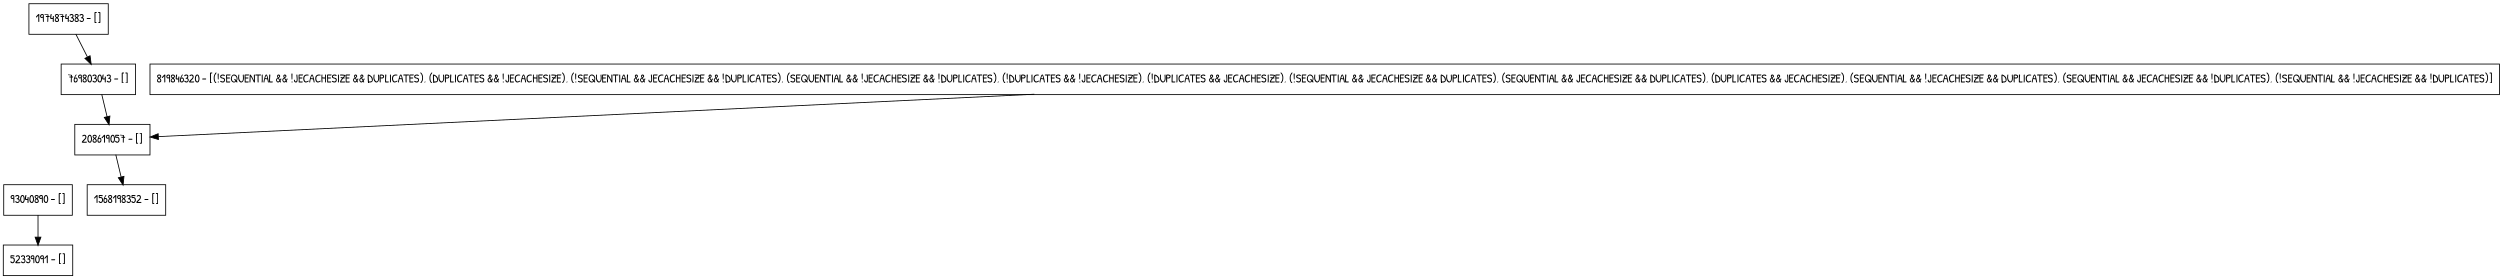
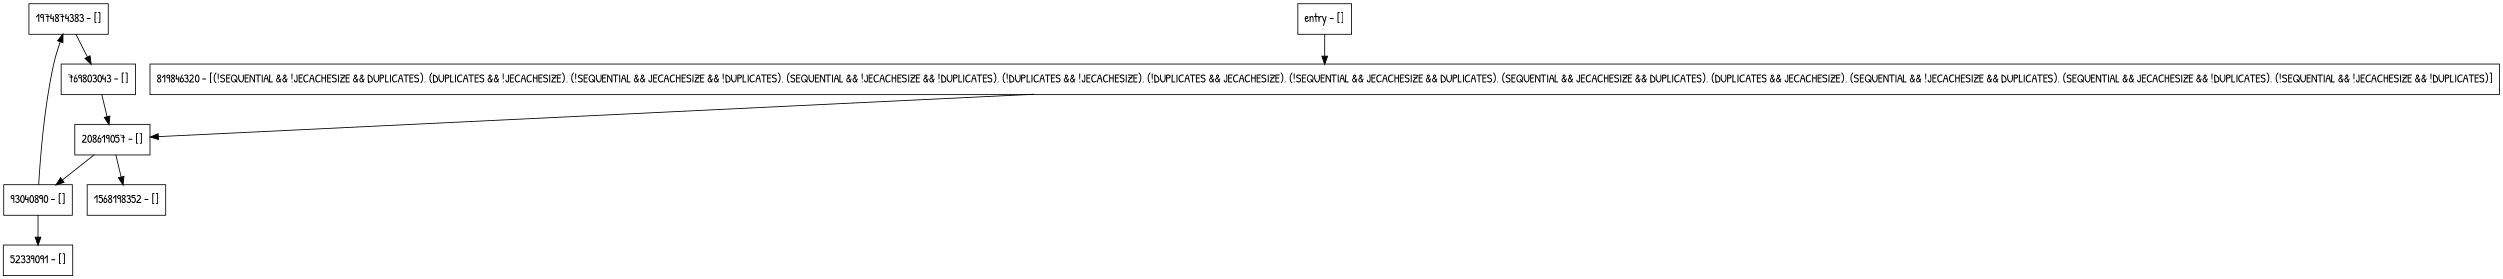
none -> (1325, 19)
none -> (45, 113)
none -> (78, 167)
